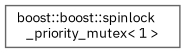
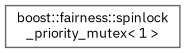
(93, 26) -> (93, 26)
